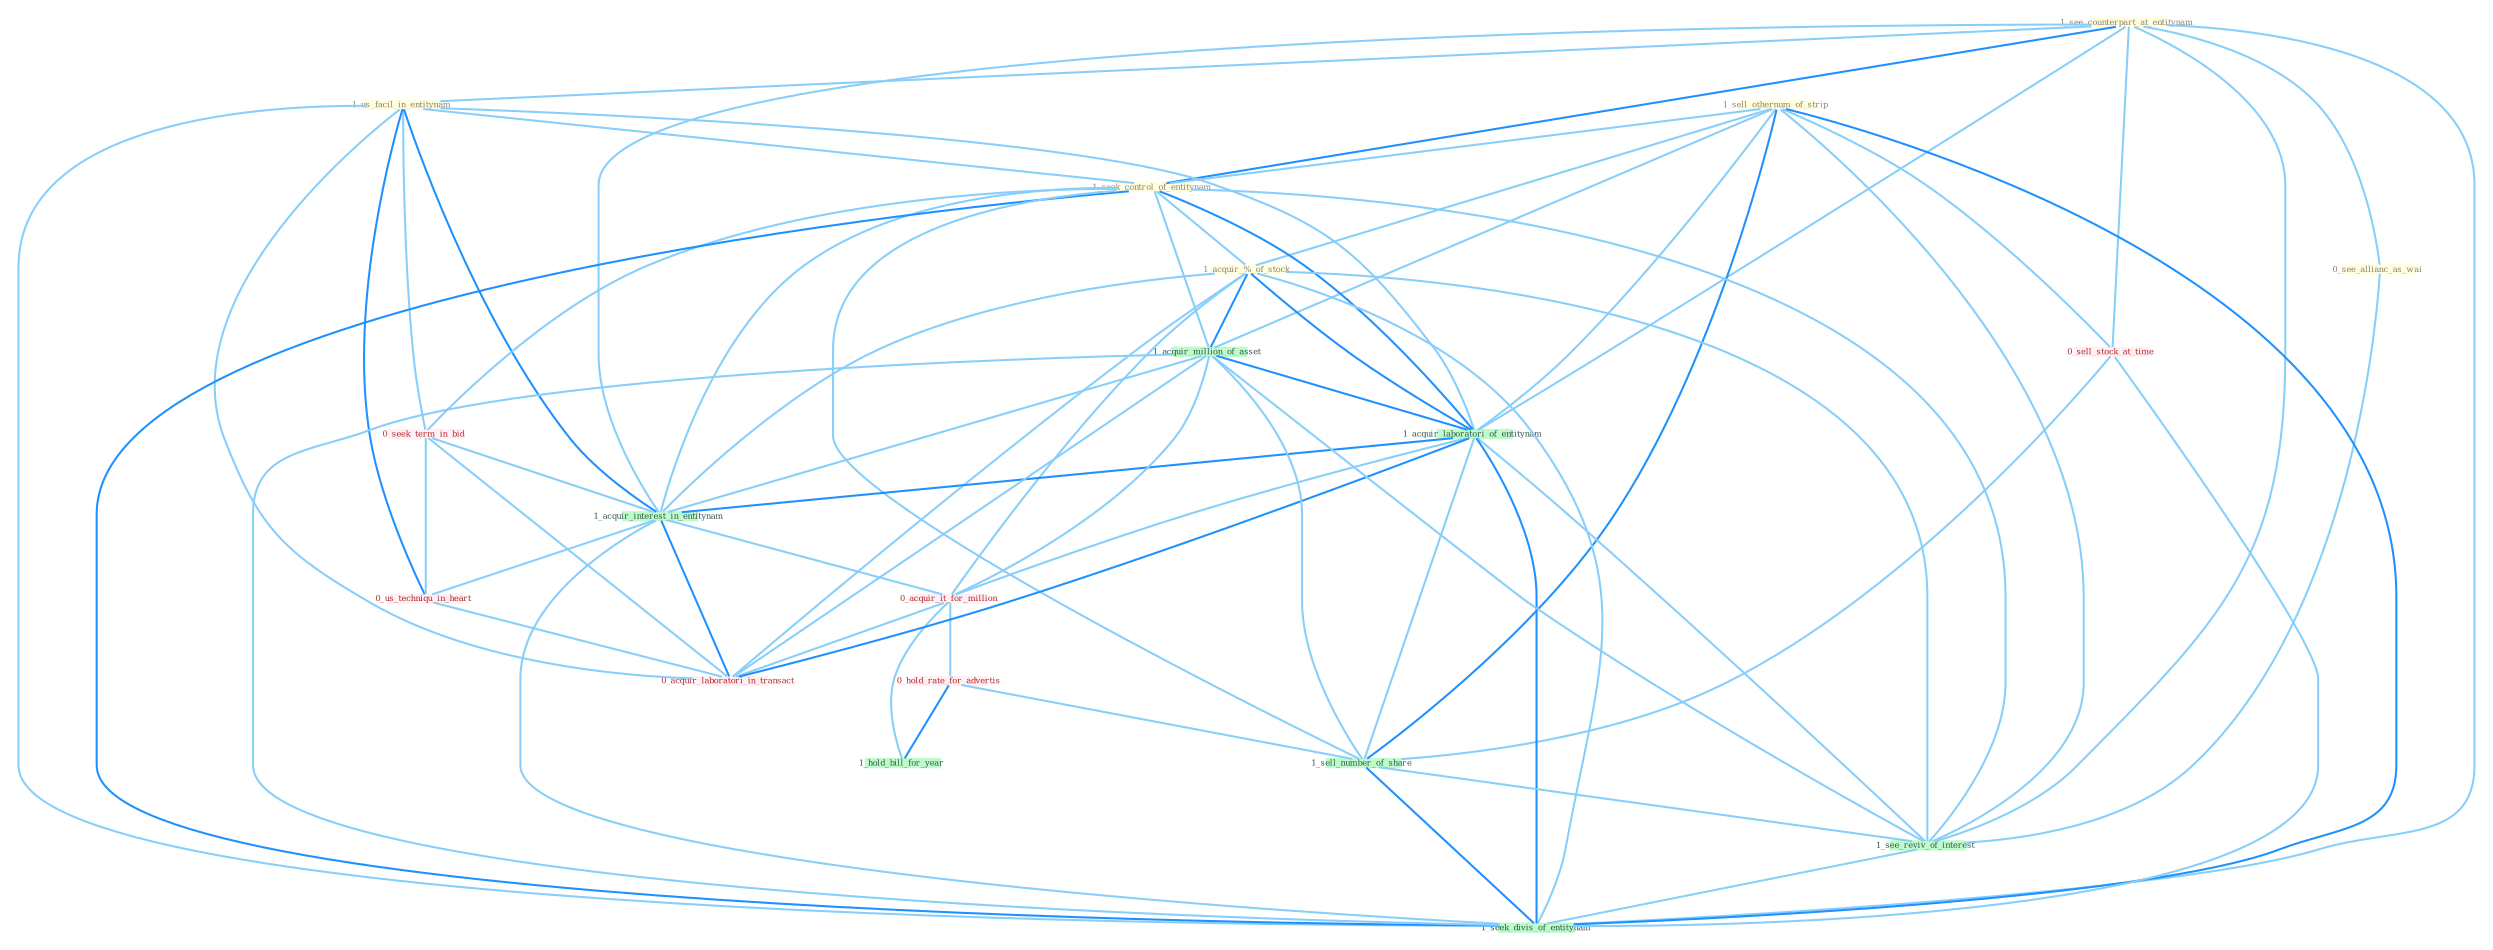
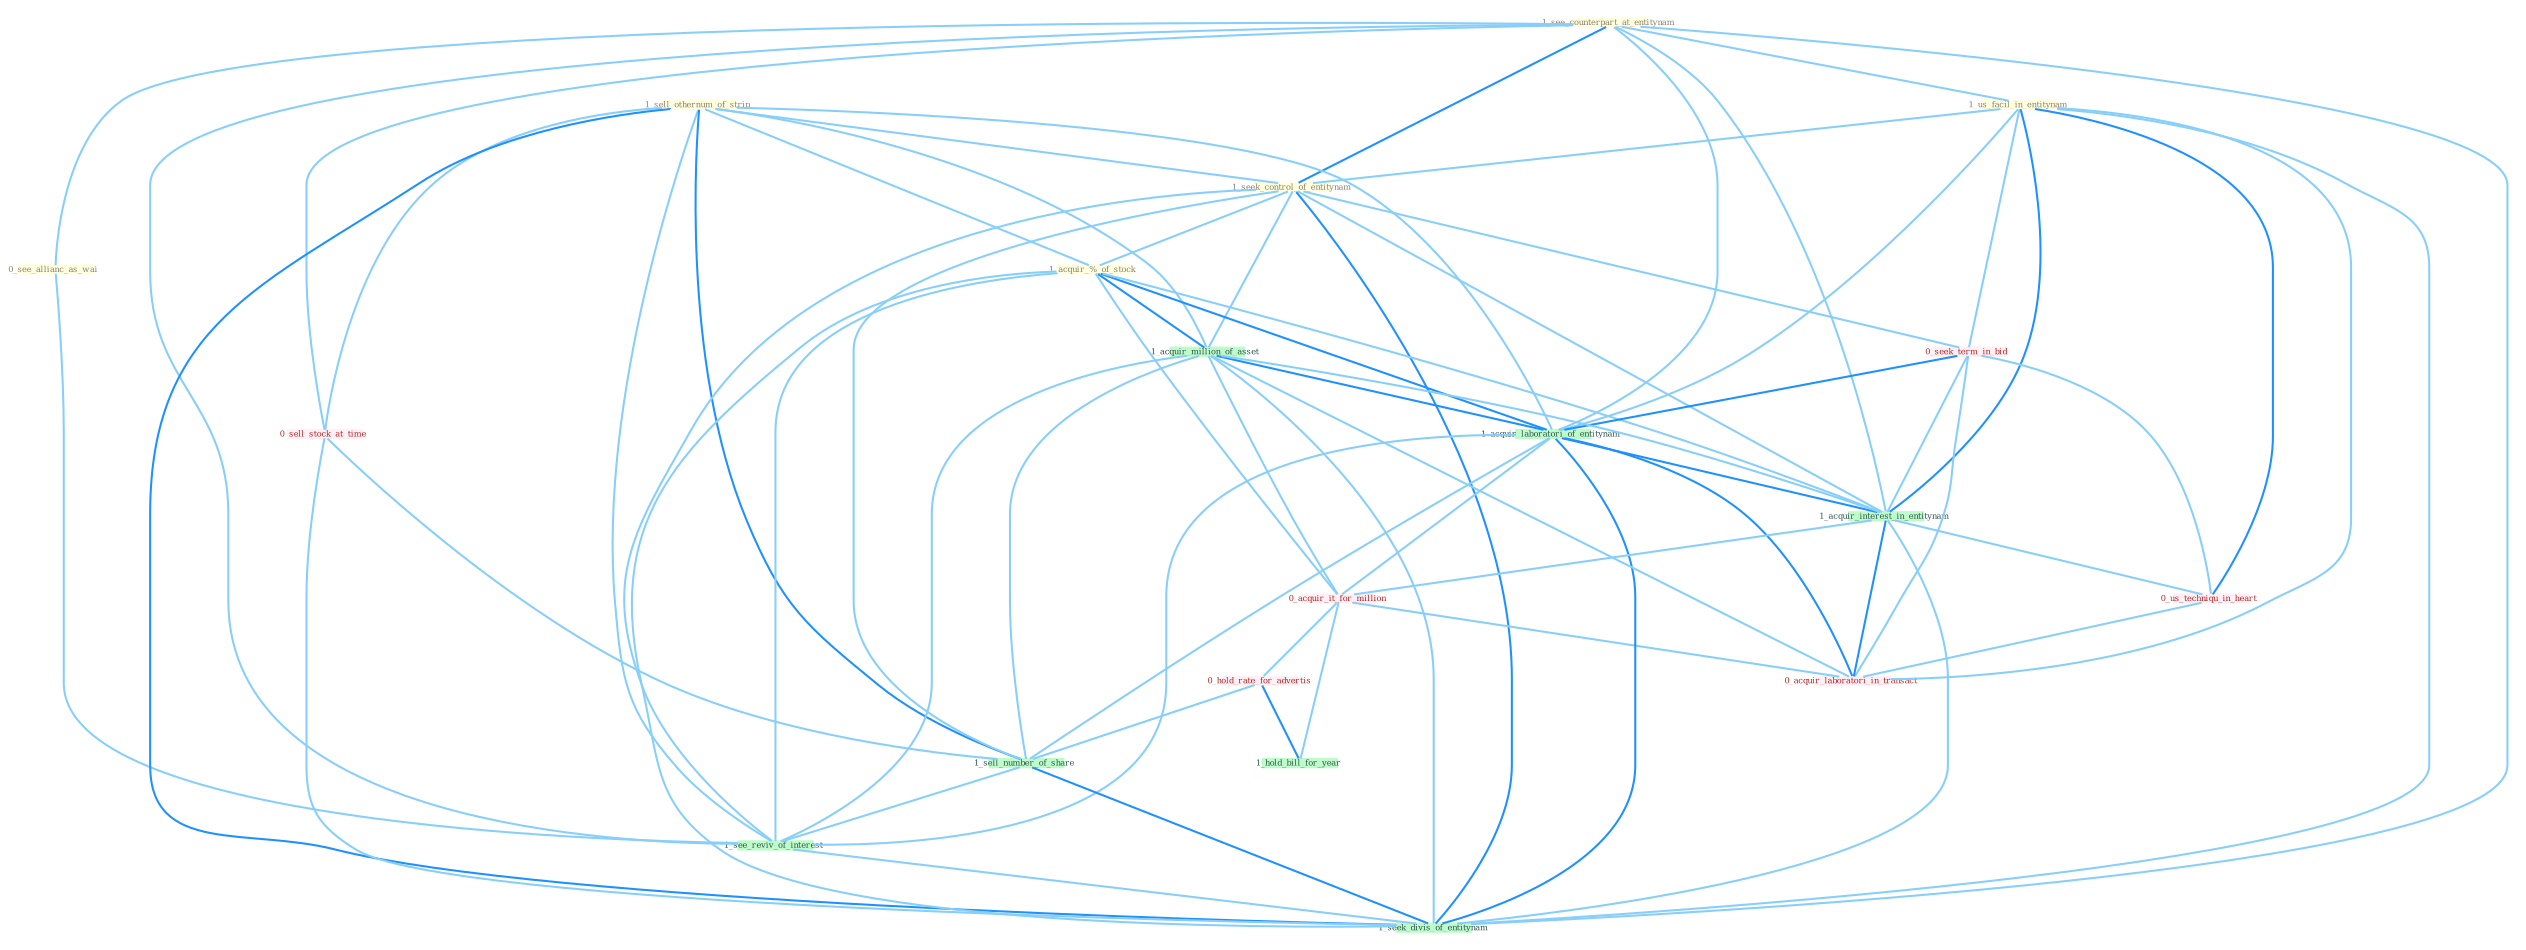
(1385, 334) -> (1761, 393)
(984, 469) -> none
